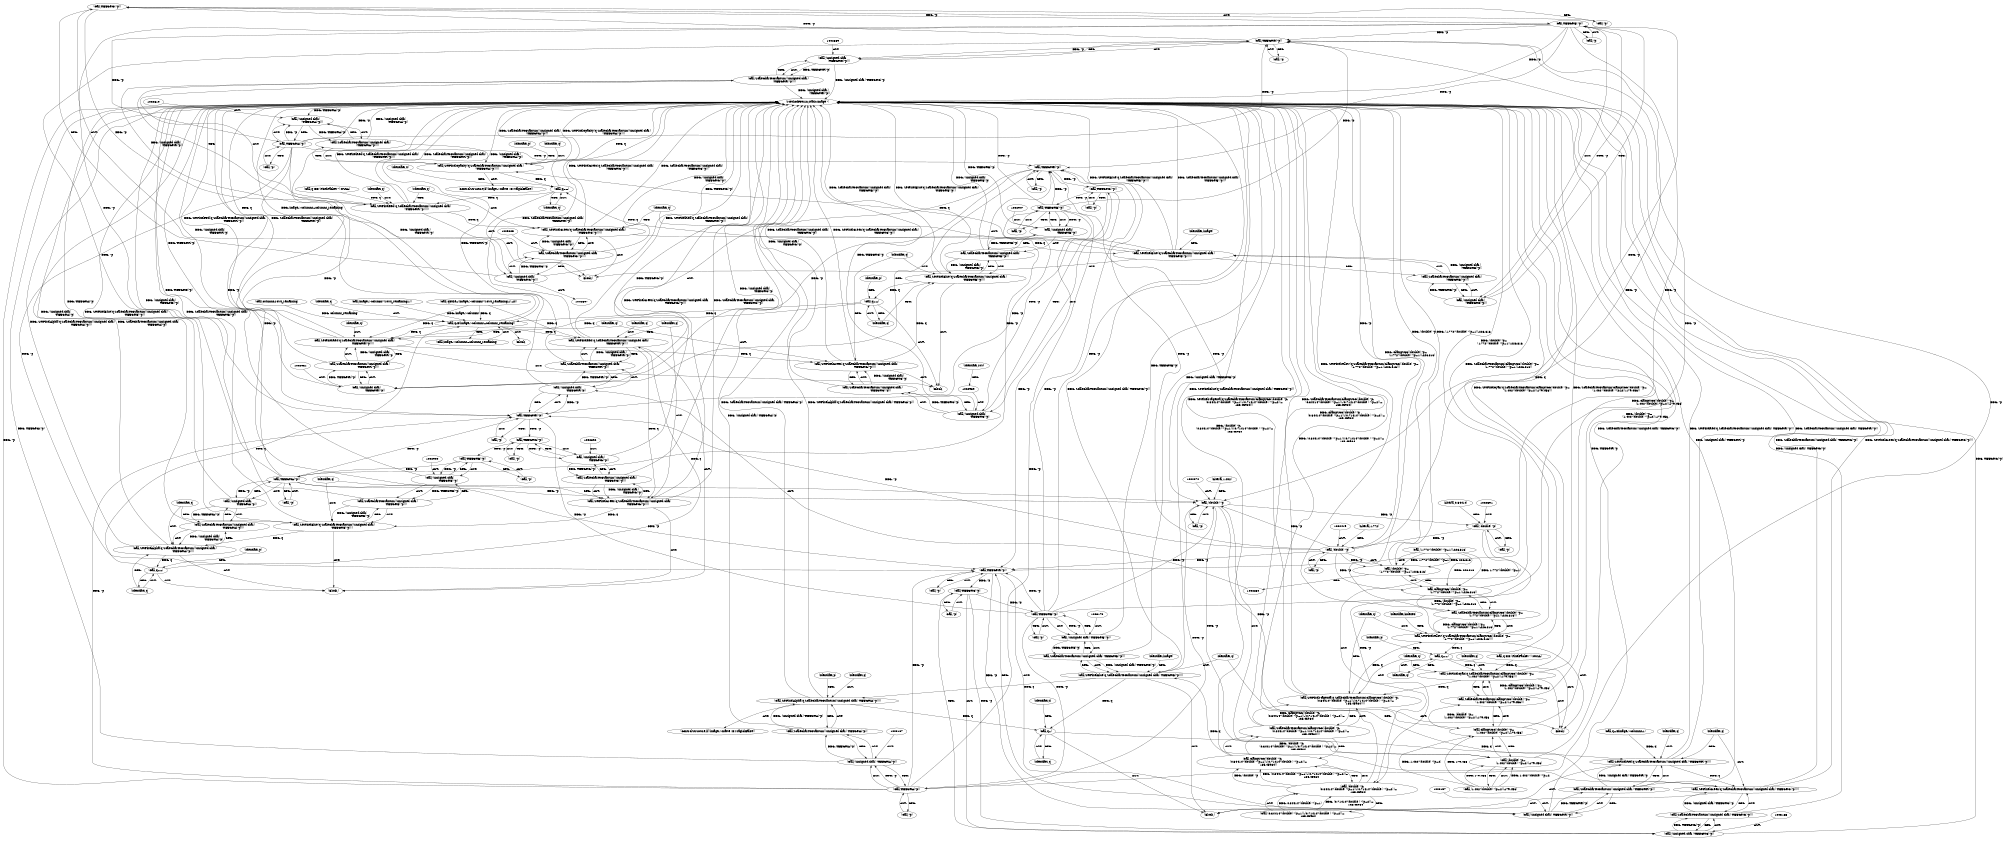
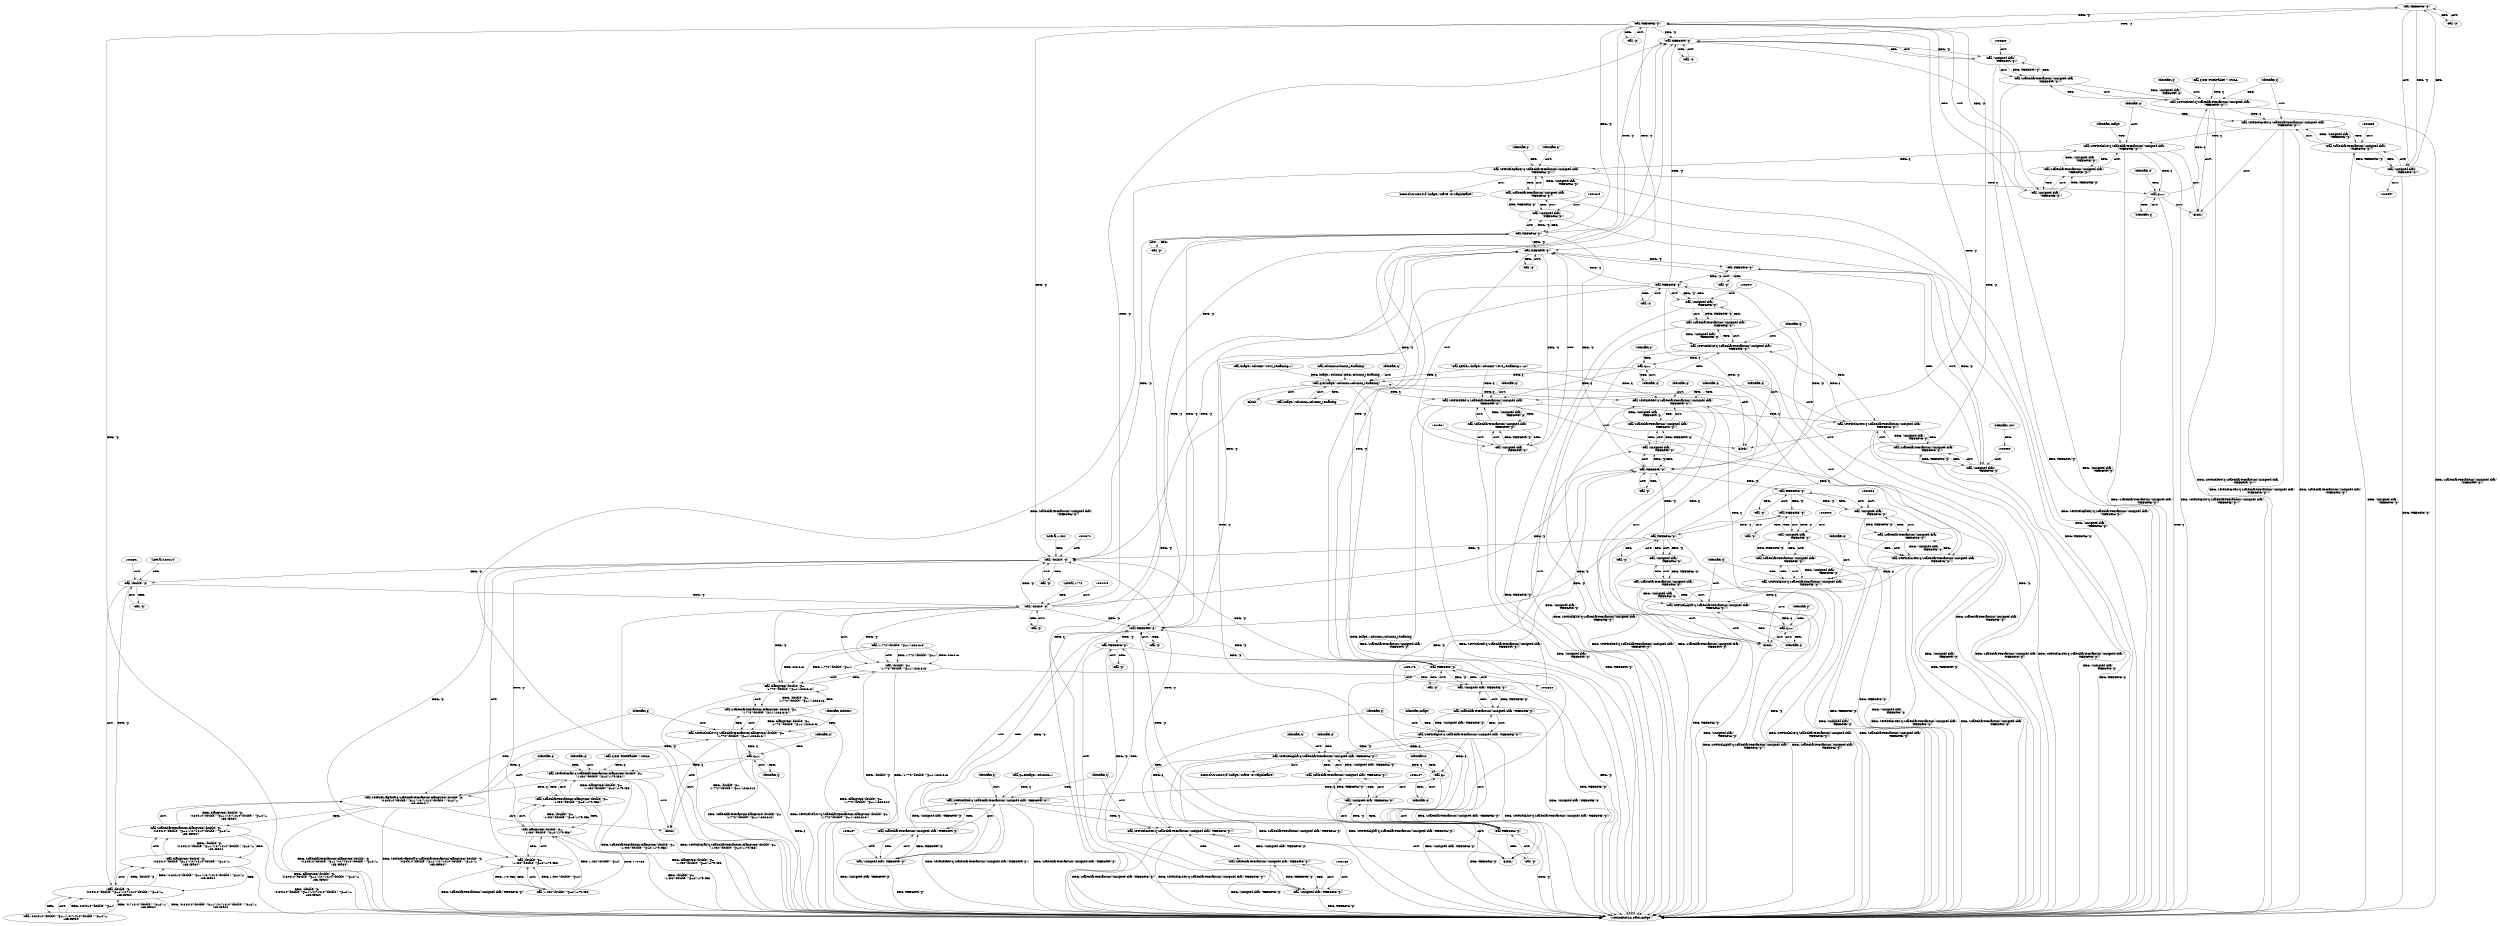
(860, 80) -> (2062, 459)
(542, 103) -> (2113, 607)
(508, 232) -> (2368, 124)
(277, 302) -> (1341, 366)
(485, 314) -> (1432, 375)
